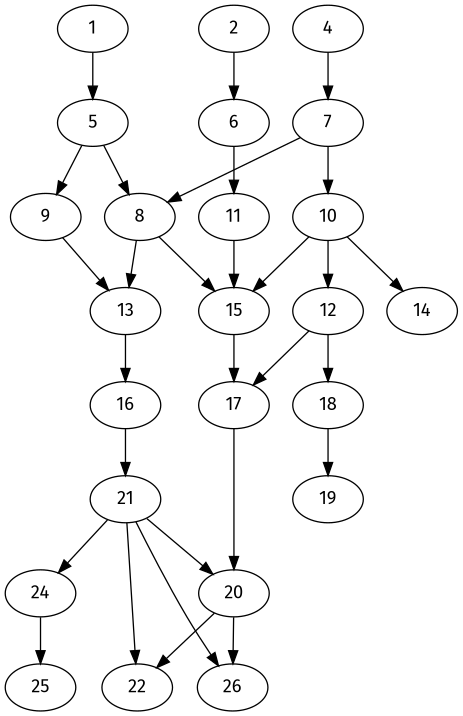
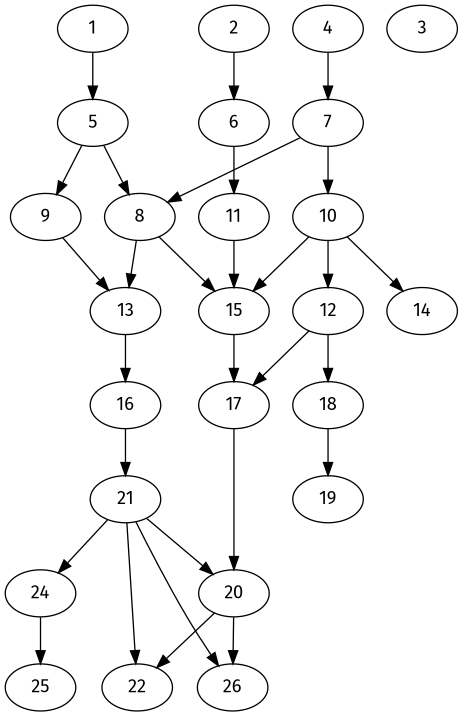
none -> (422, 29)
